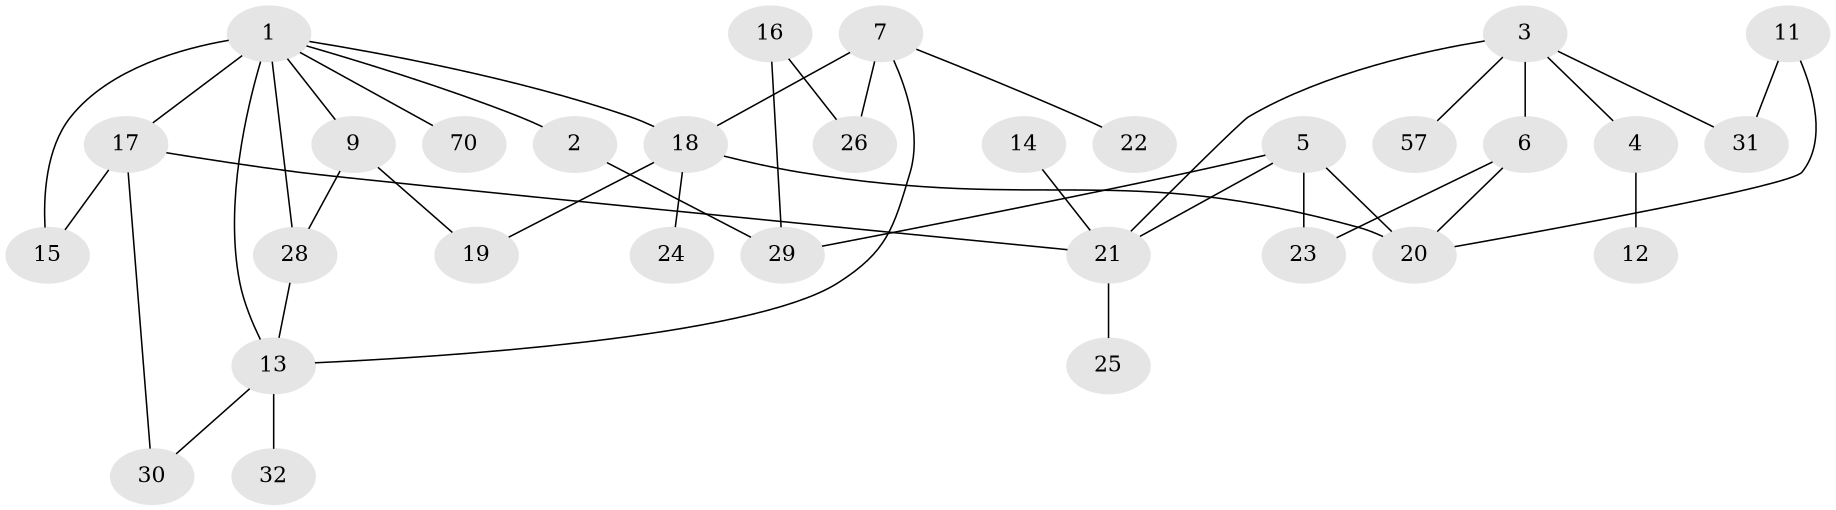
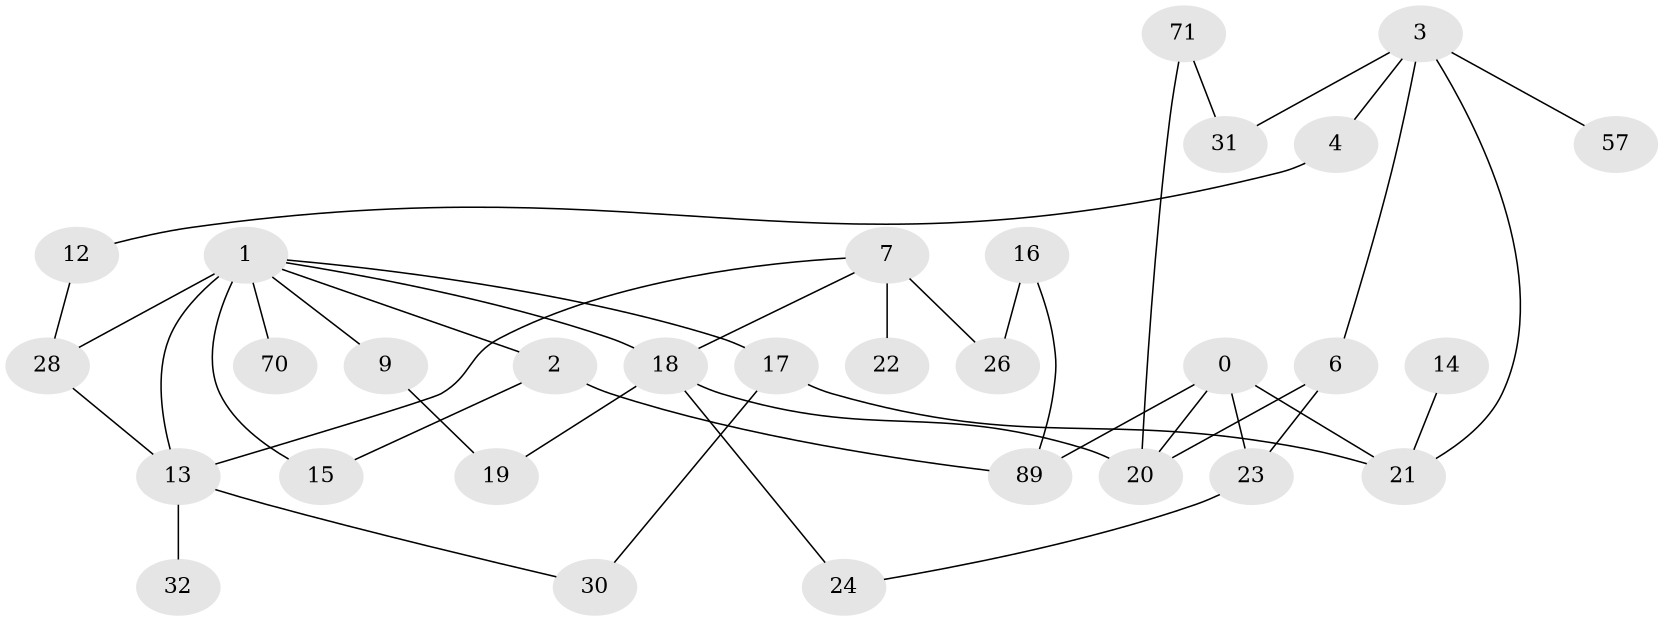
(1788, 34) -> (1184, 34)
(1304, 145) -> (1225, 366)
(87, 200) -> (430, 425)
(324, 200) -> (62, 311)
(783, 255) -> (1030, 477)
(1109, 366) -> none
none -> (1054, 545)
